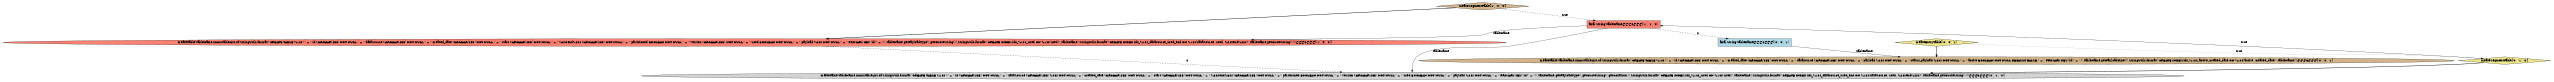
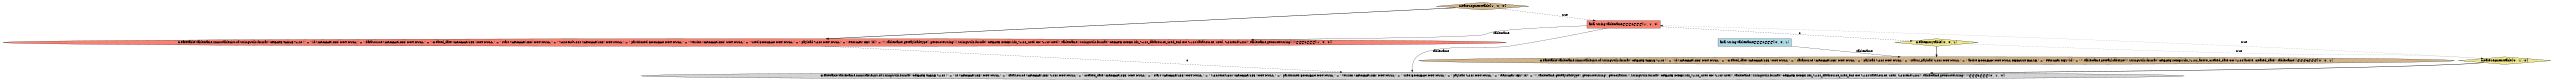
(1688, 33) -> (1785, 34)
(2073, 39) -> (2073, 39)
